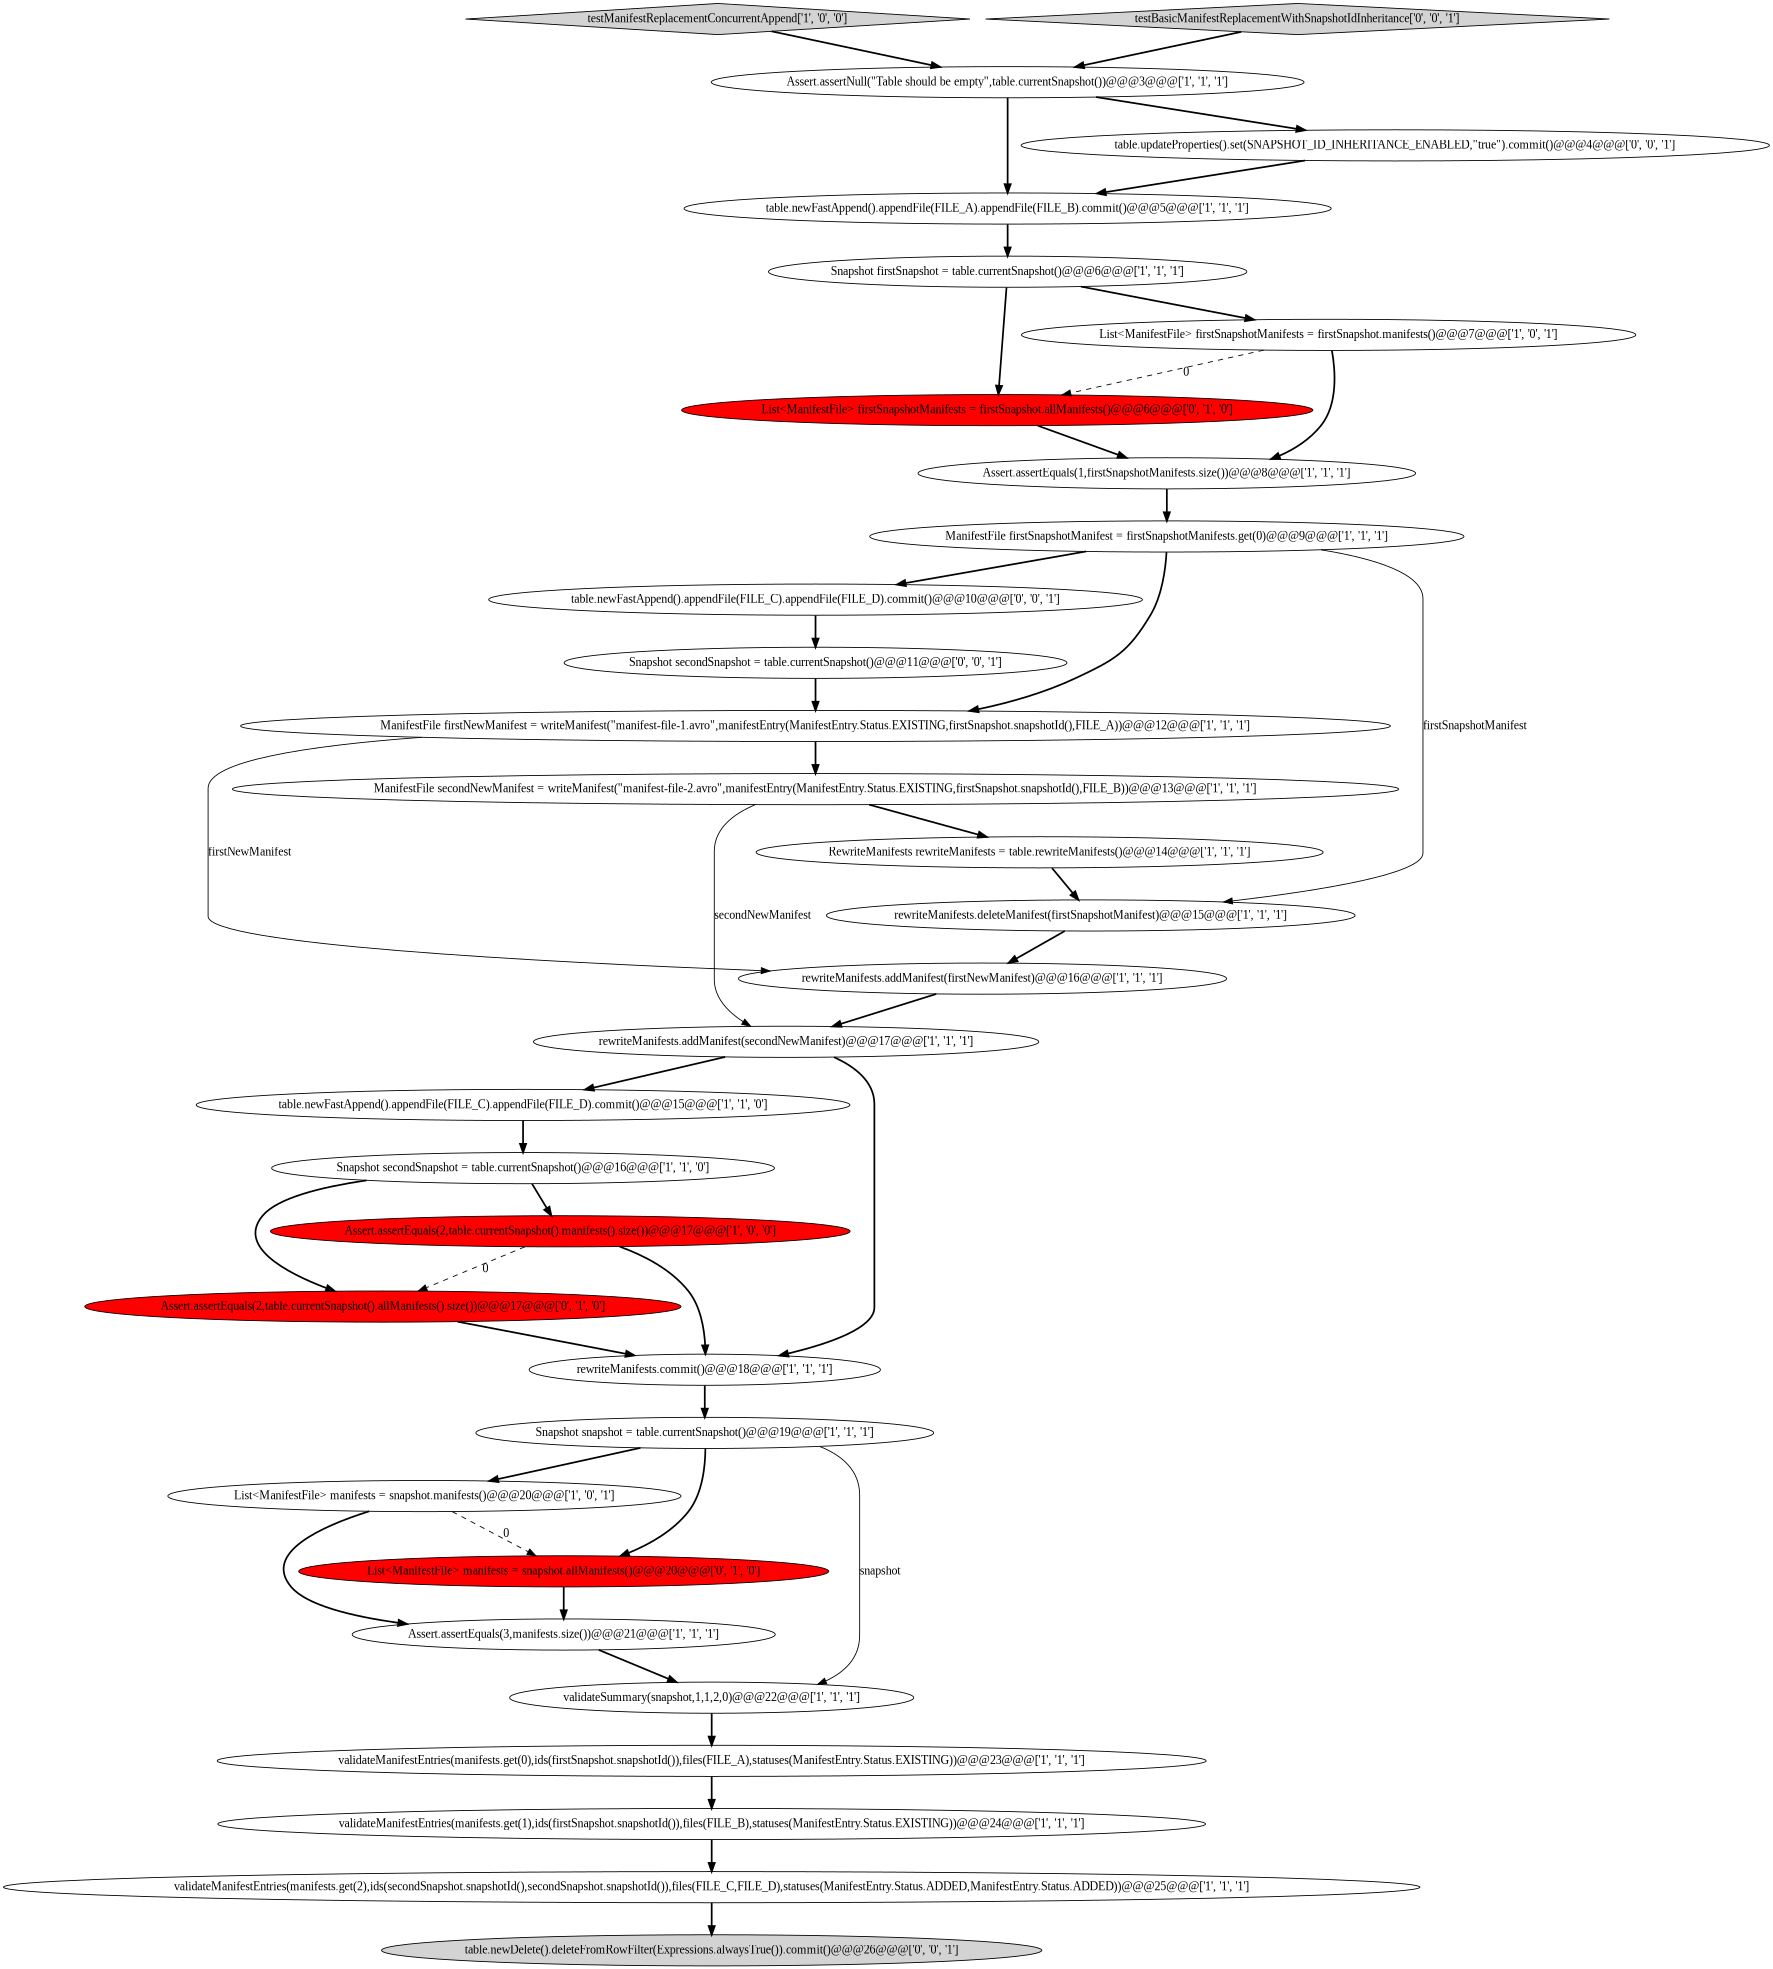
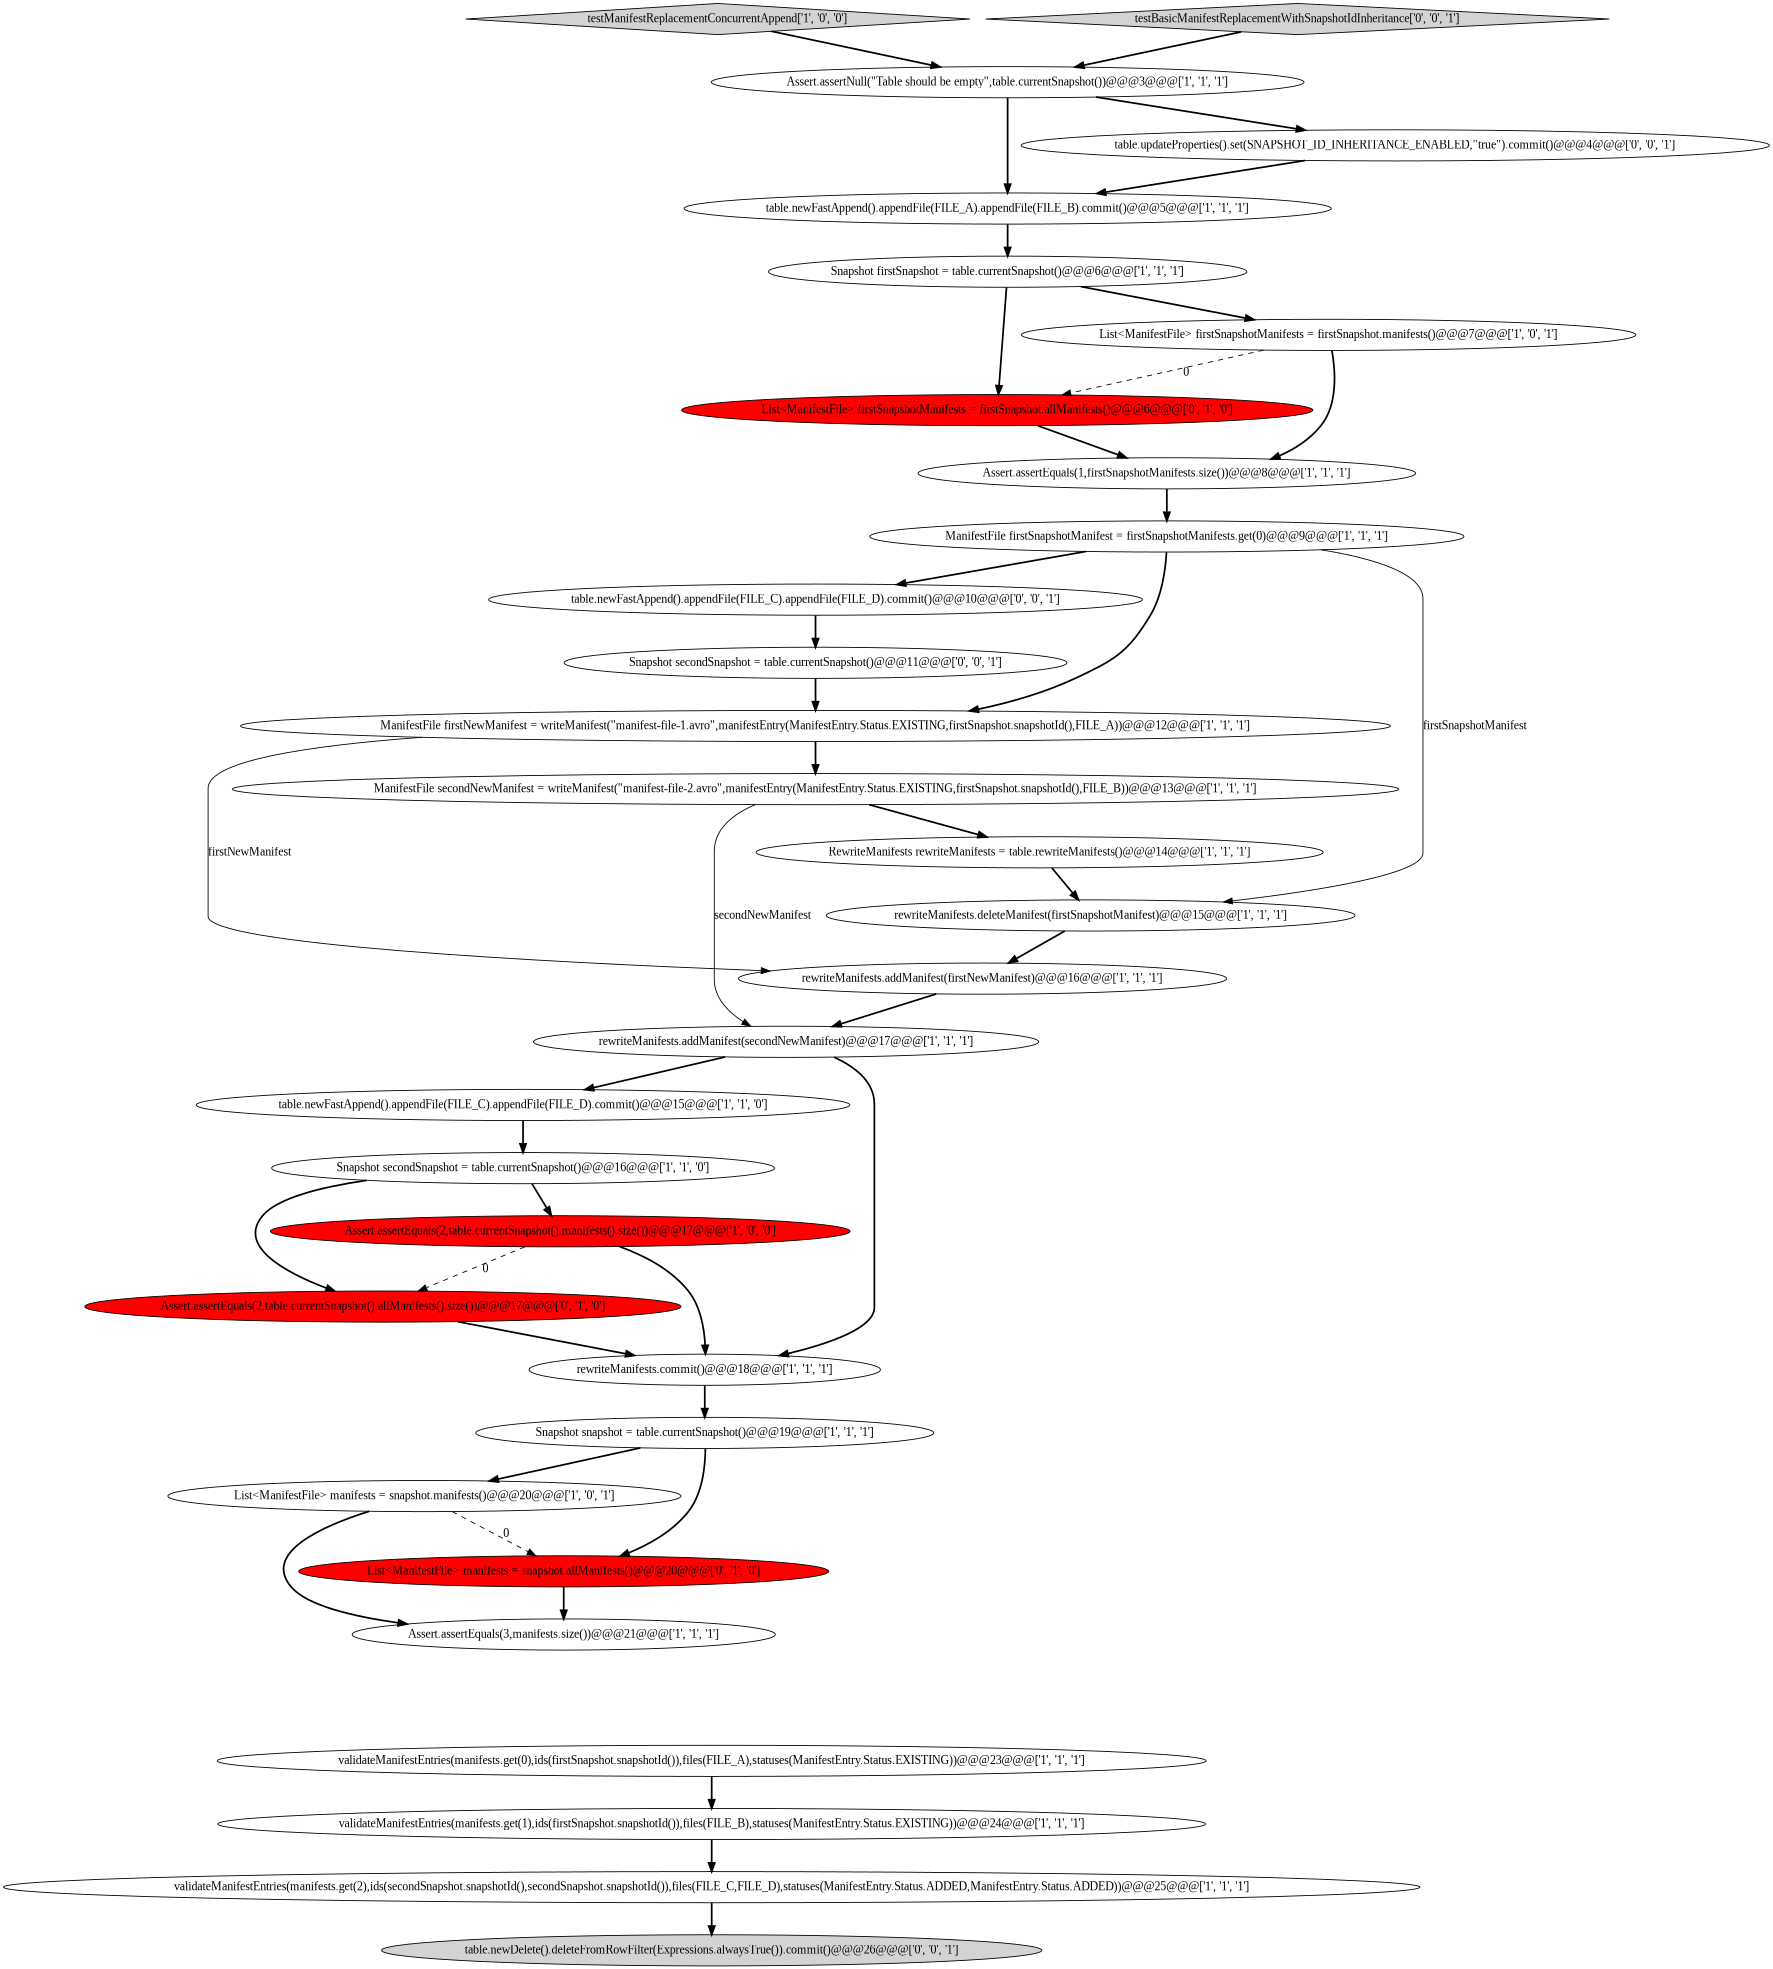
(712, 1698) -> none
